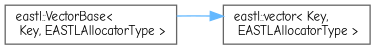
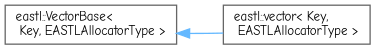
(193, 16) -> (207, 33)
